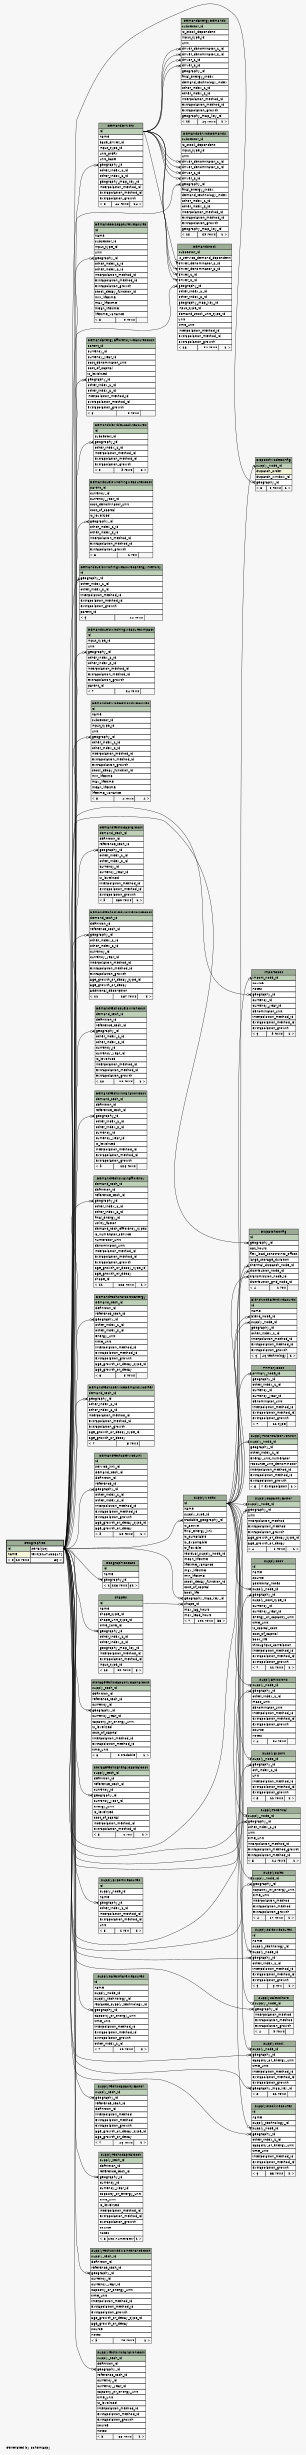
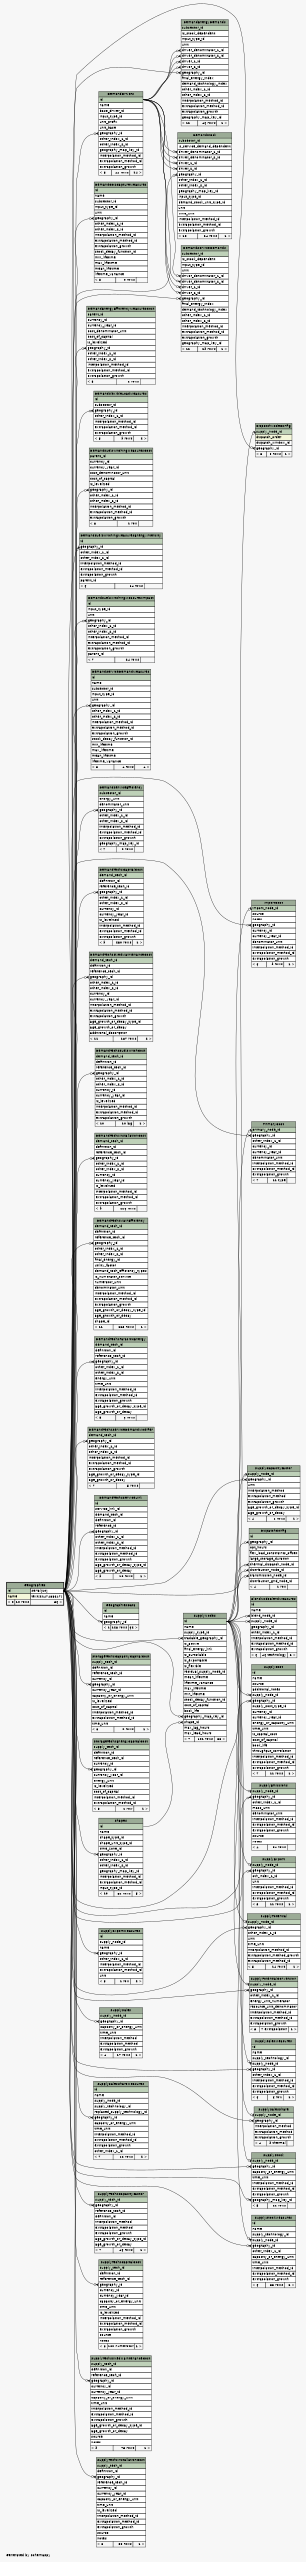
none -> (73, 787)
none -> (121, 819)
none -> (83, 861)
(126, 1081) -> (127, 1124)
(127, 1755) -> (128, 1729)
(237, 1766) -> none
none -> (87, 2000)
(279, 2031) -> (278, 2143)
